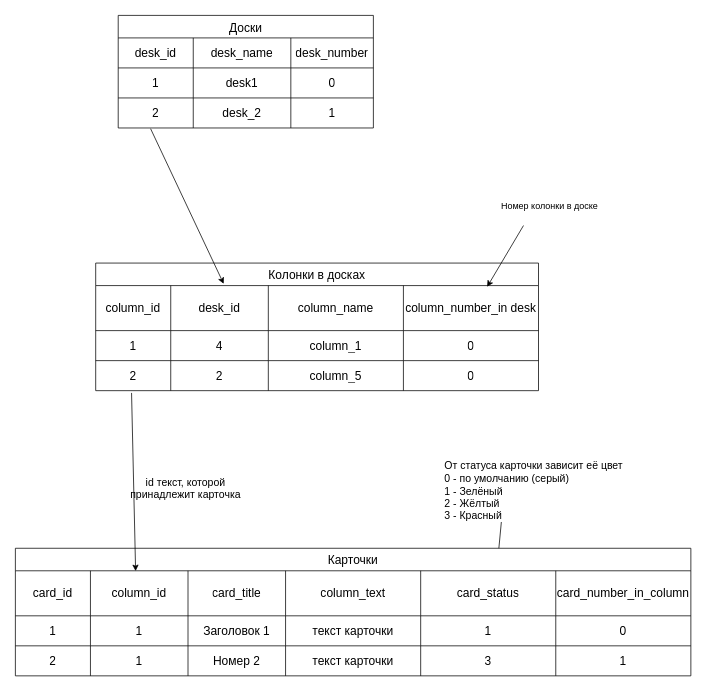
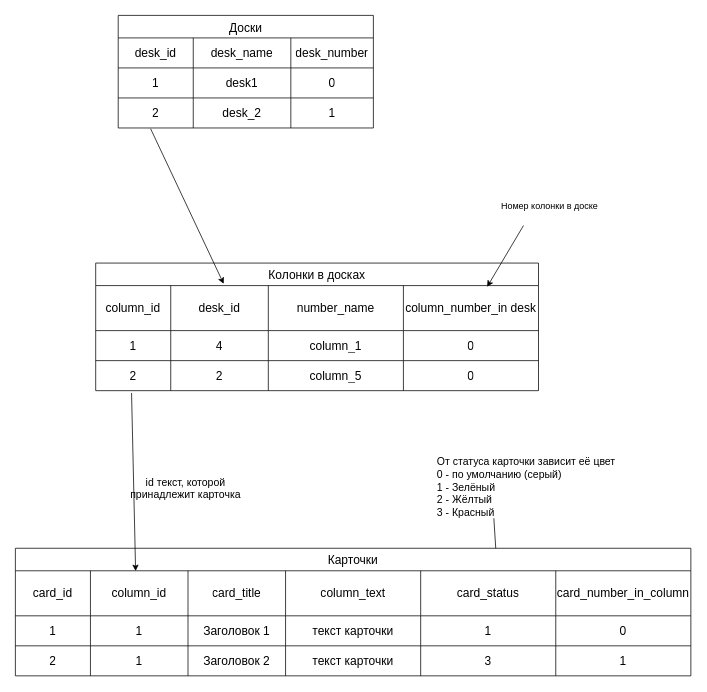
(336, 308) -> (336, 308)
(559, 488) -> (552, 484)
(237, 660) -> (237, 660)
